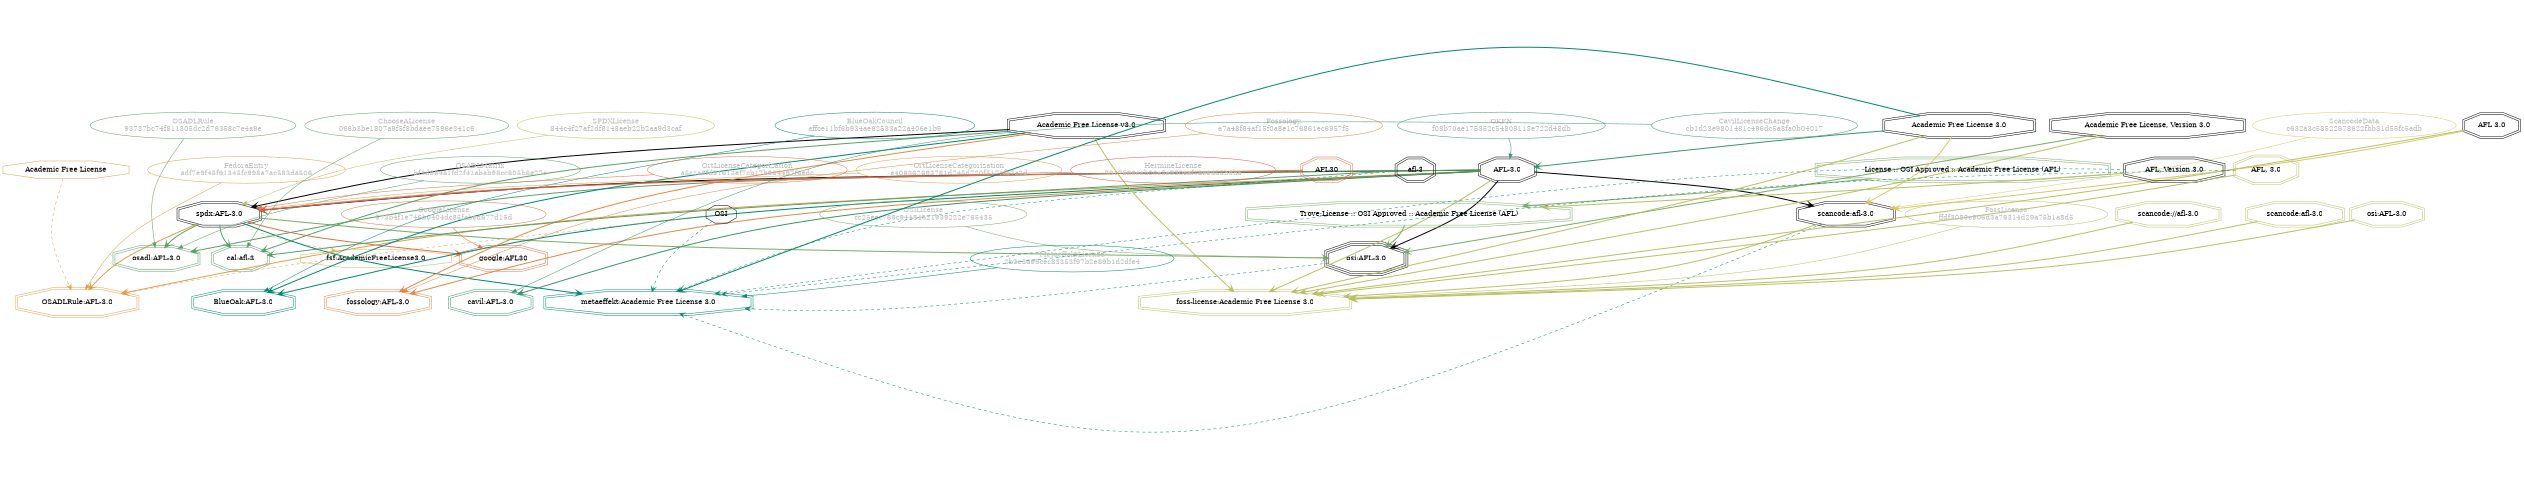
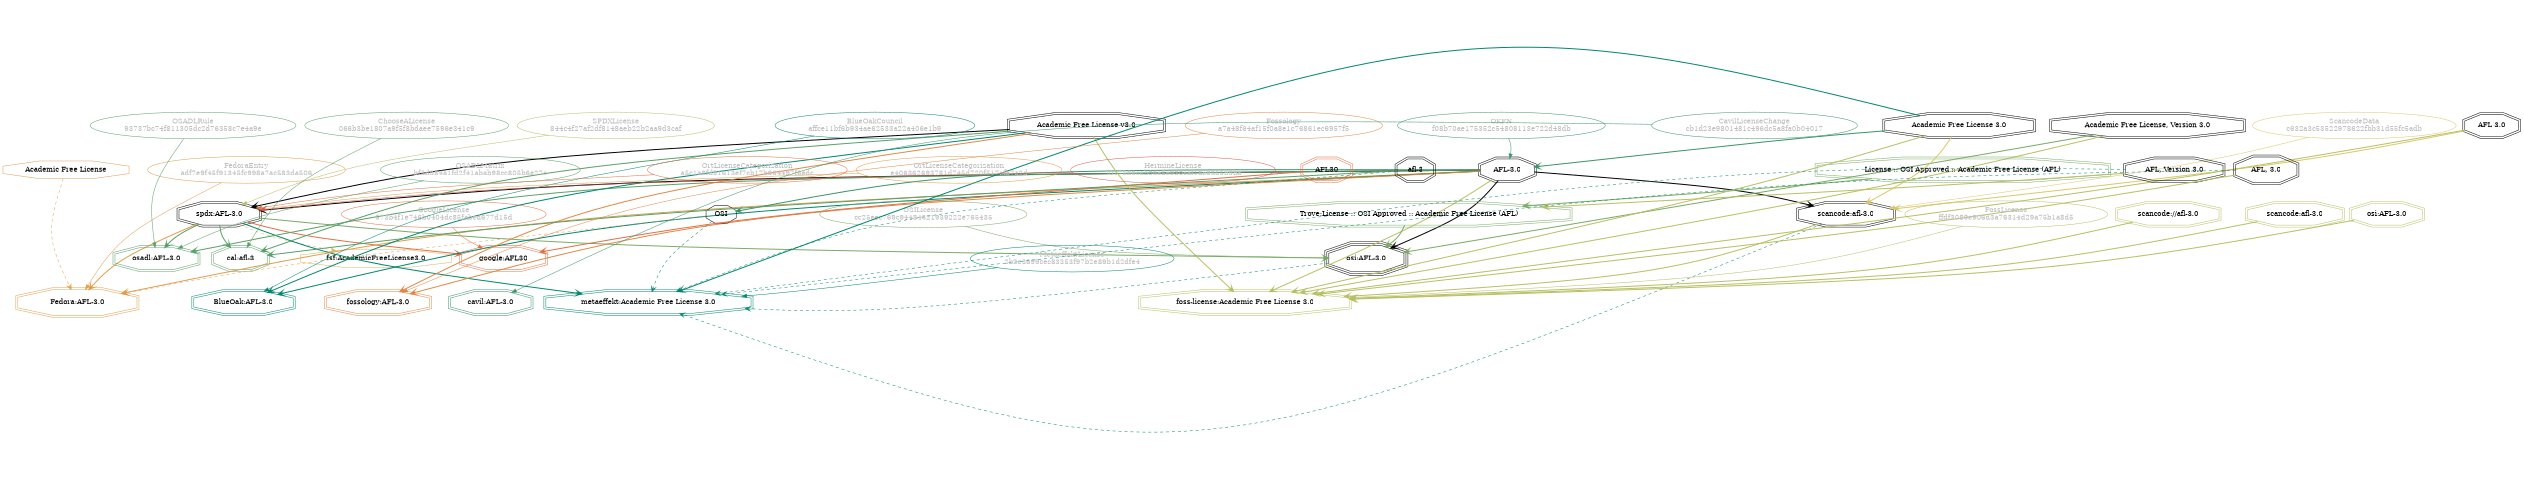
(2266, 170) -> (2266, 170)
(783, 179) -> (923, 202)
(924, 207) -> (924, 181)
(77, 303) -> (77, 303)
